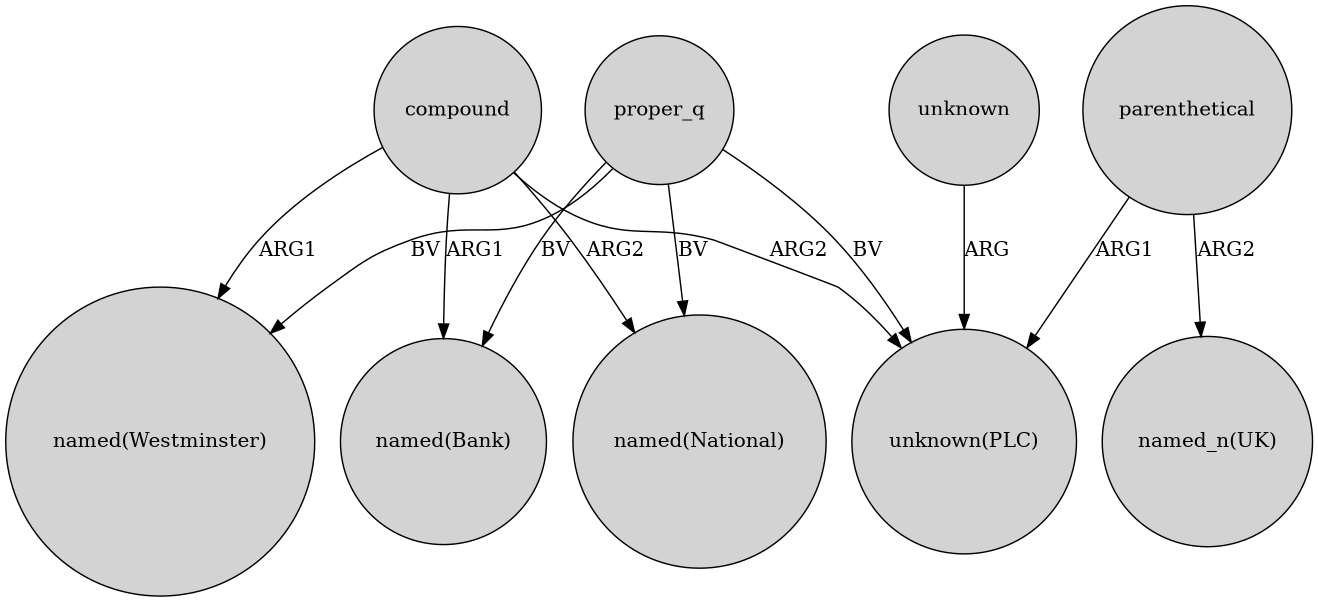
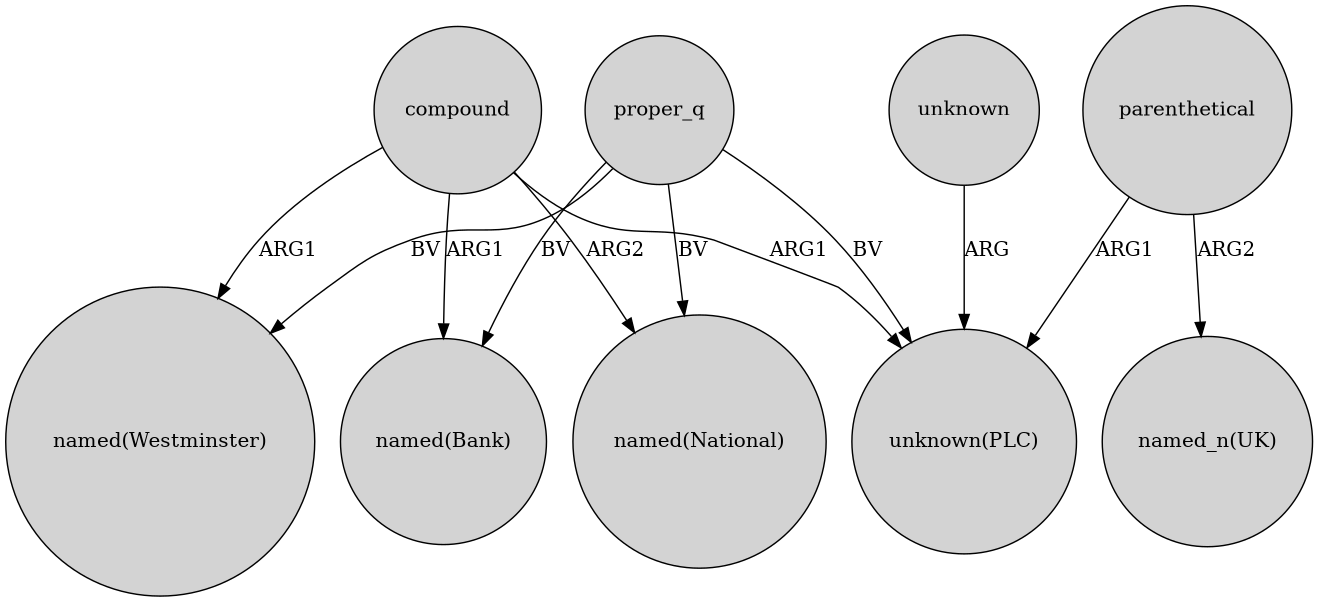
(799, 251) -> (799, 251)
